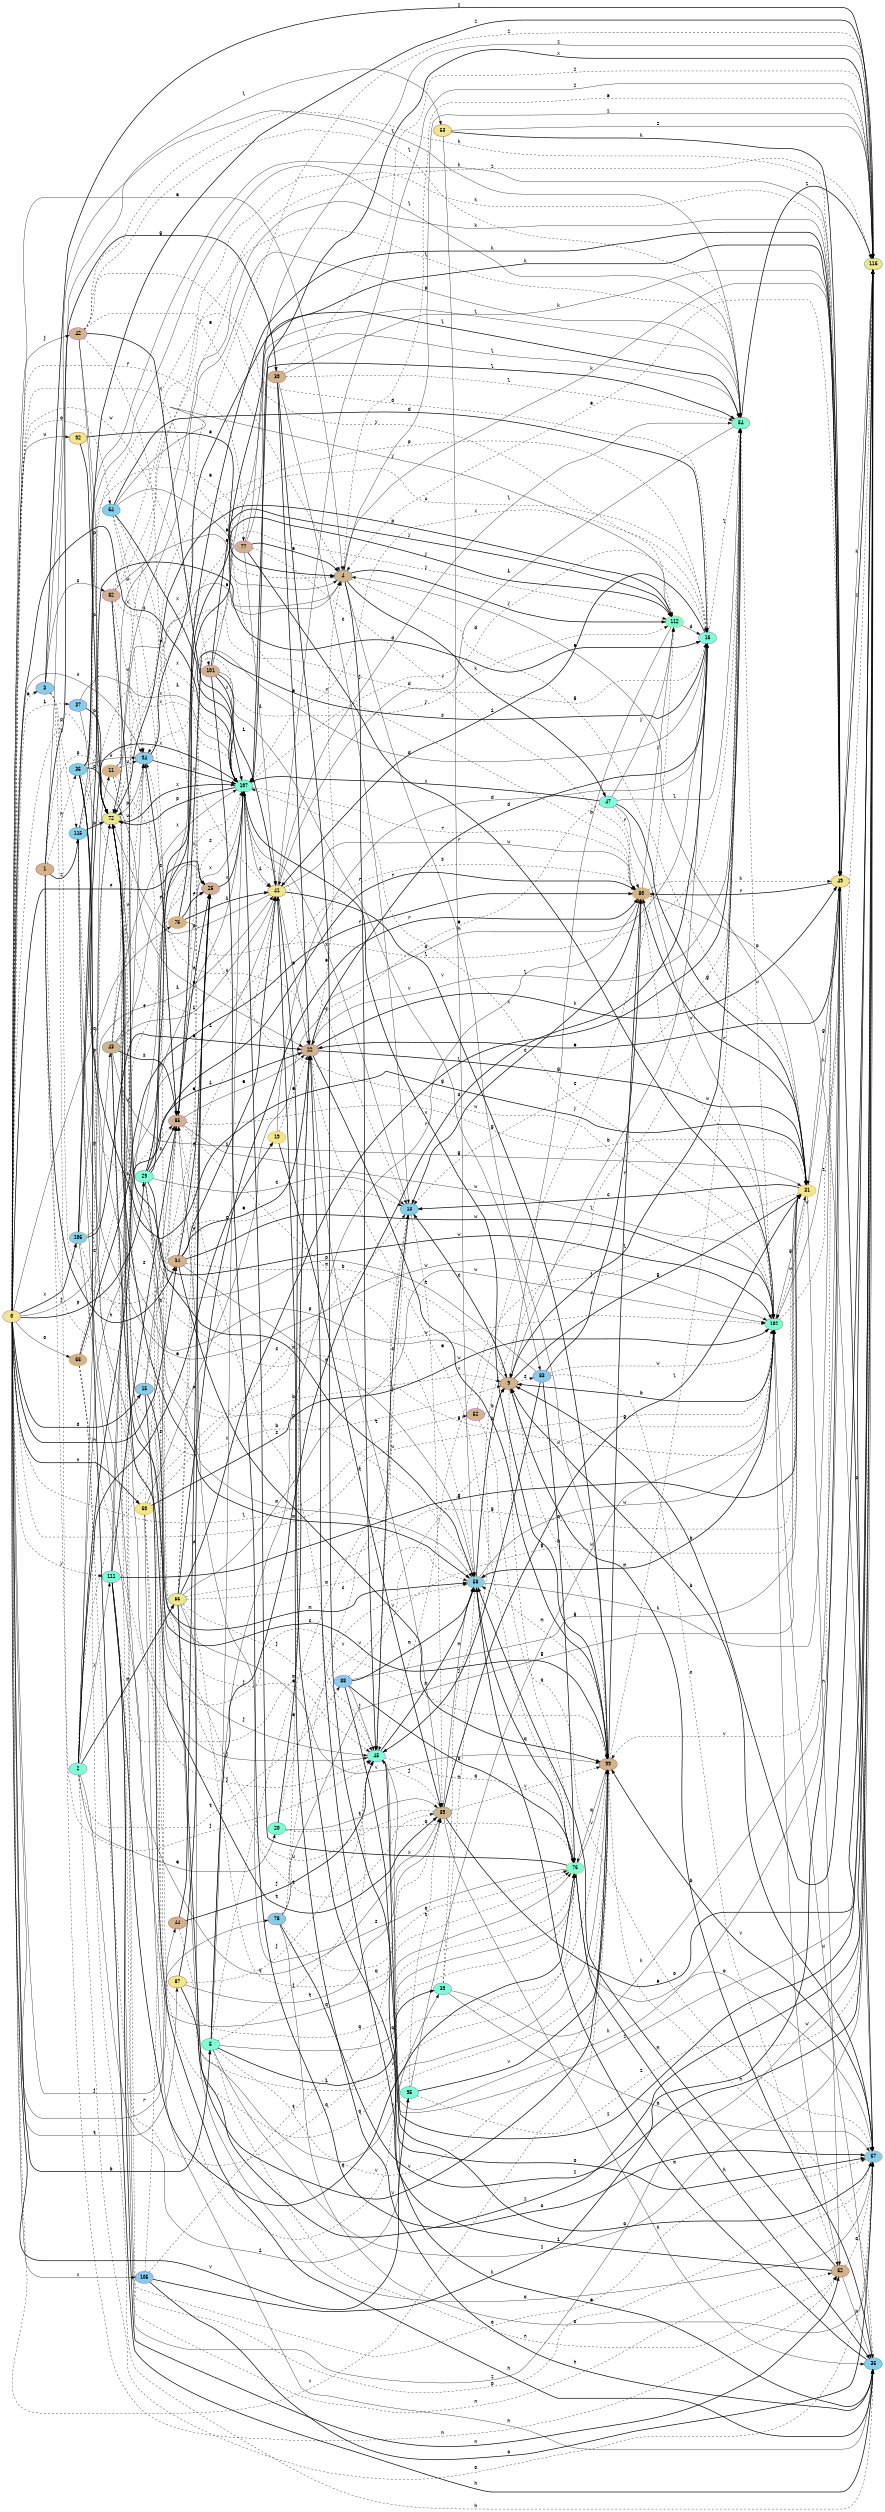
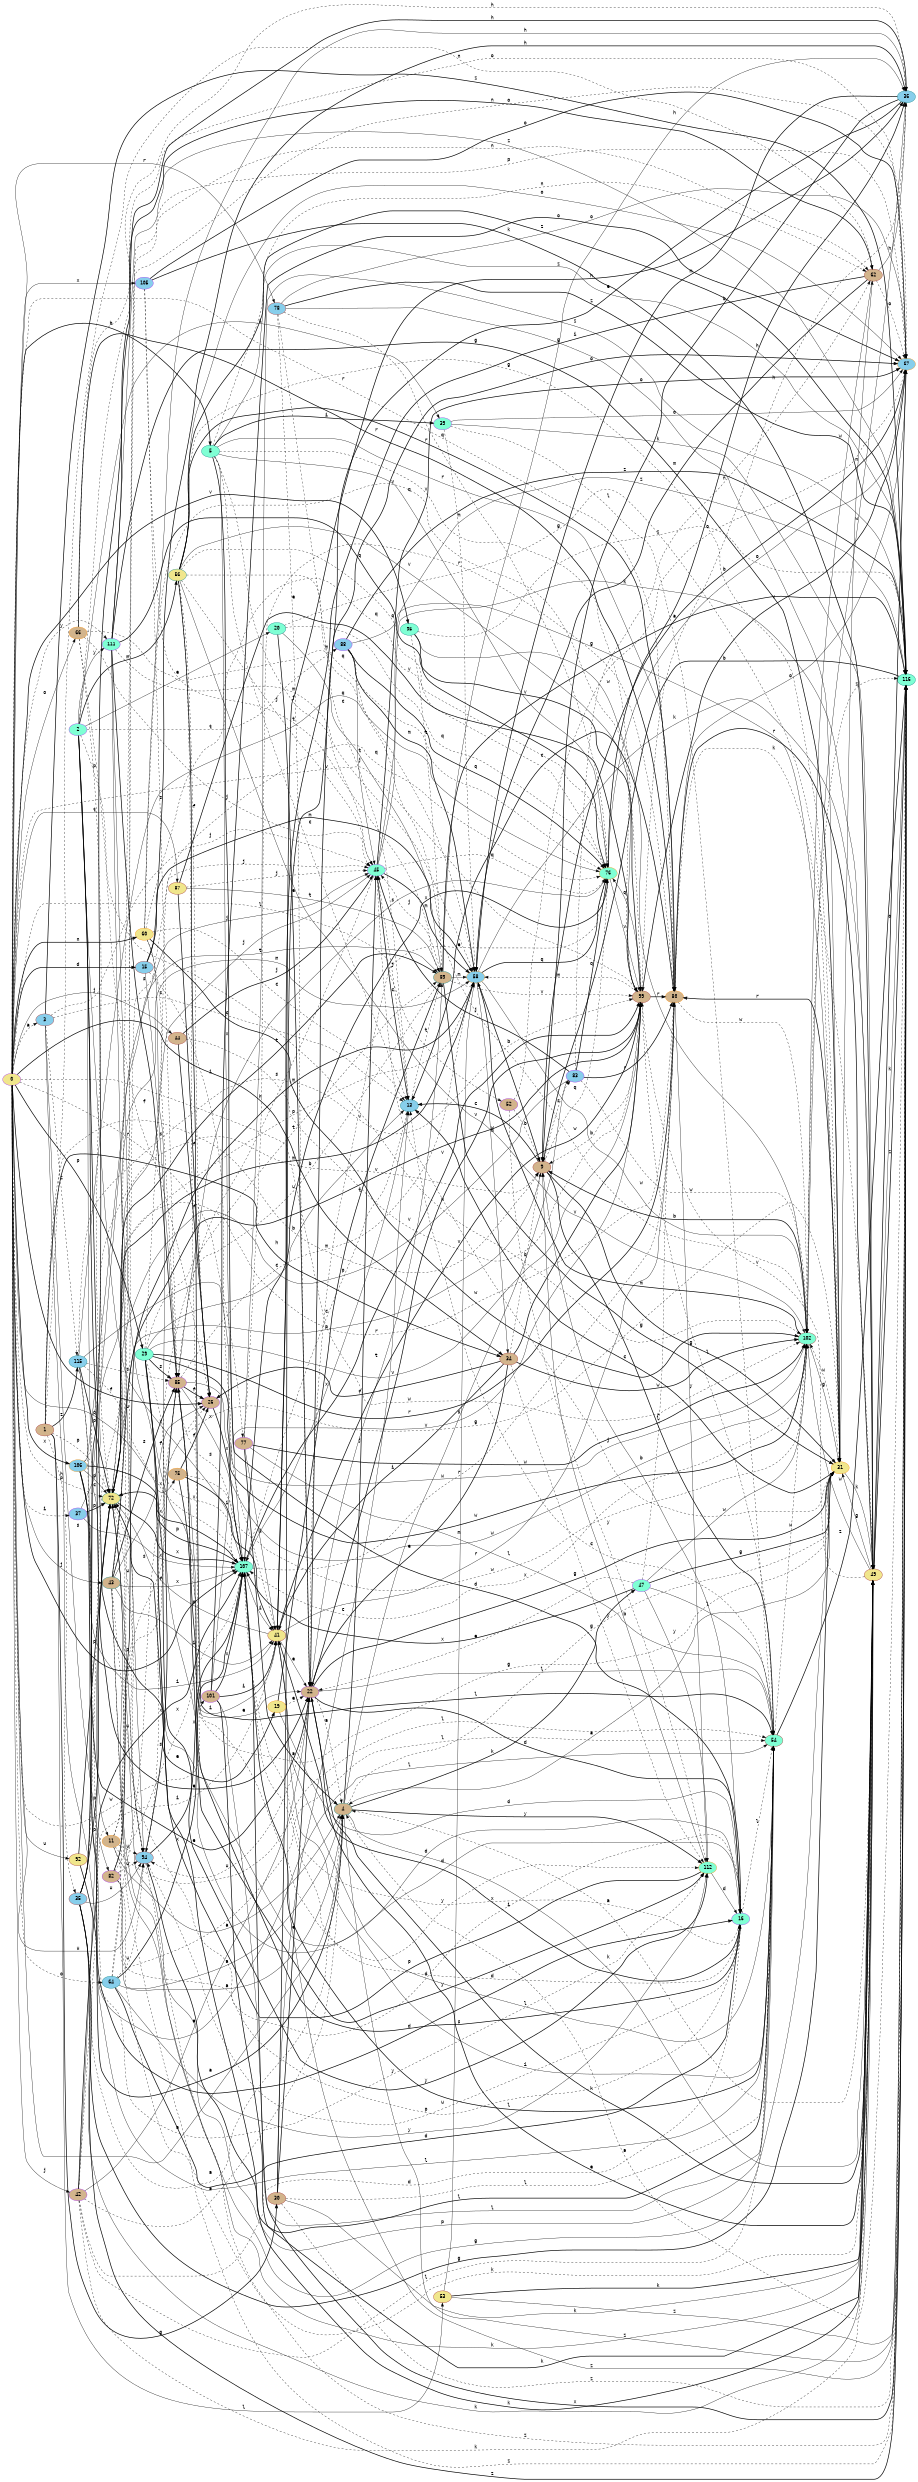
(873, 264) -> (906, 680)
(78, 770) -> (78, 1899)
(355, 1383) -> (492, 1157)
